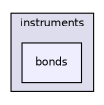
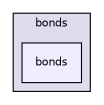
(52, 24) -> (52, 24)
